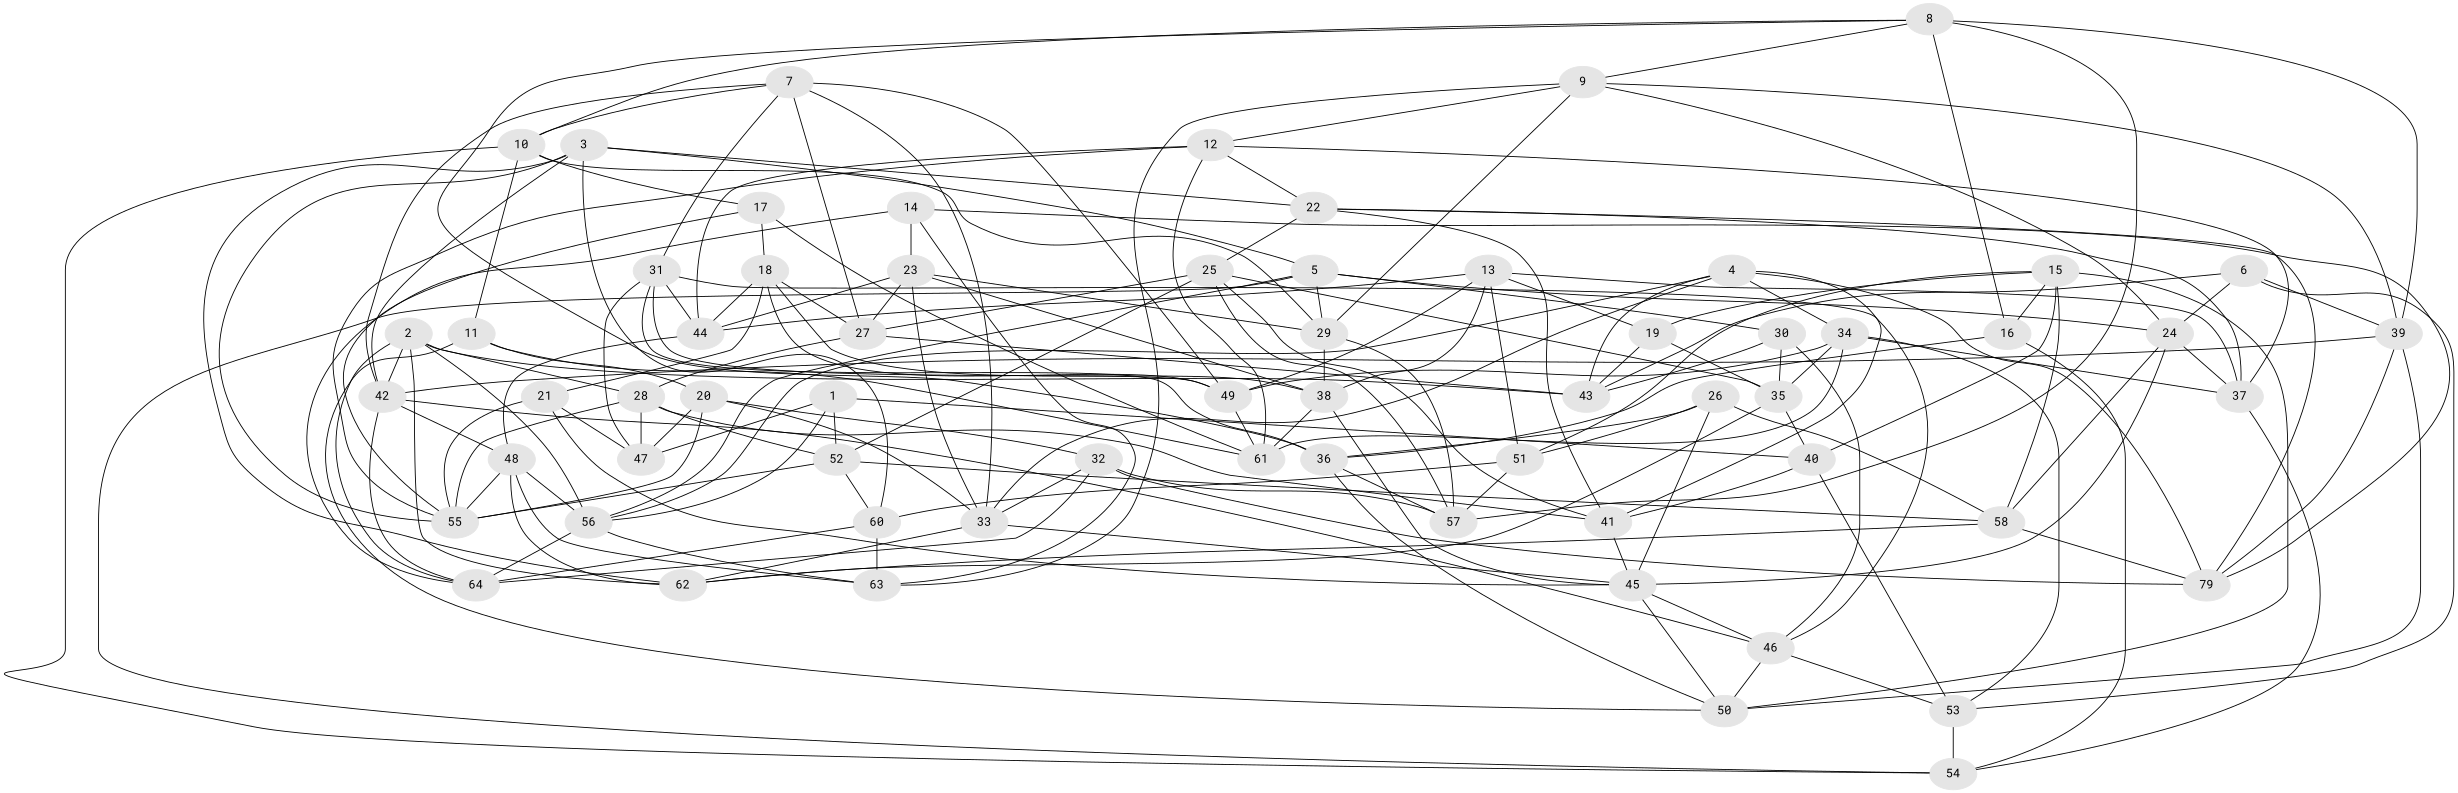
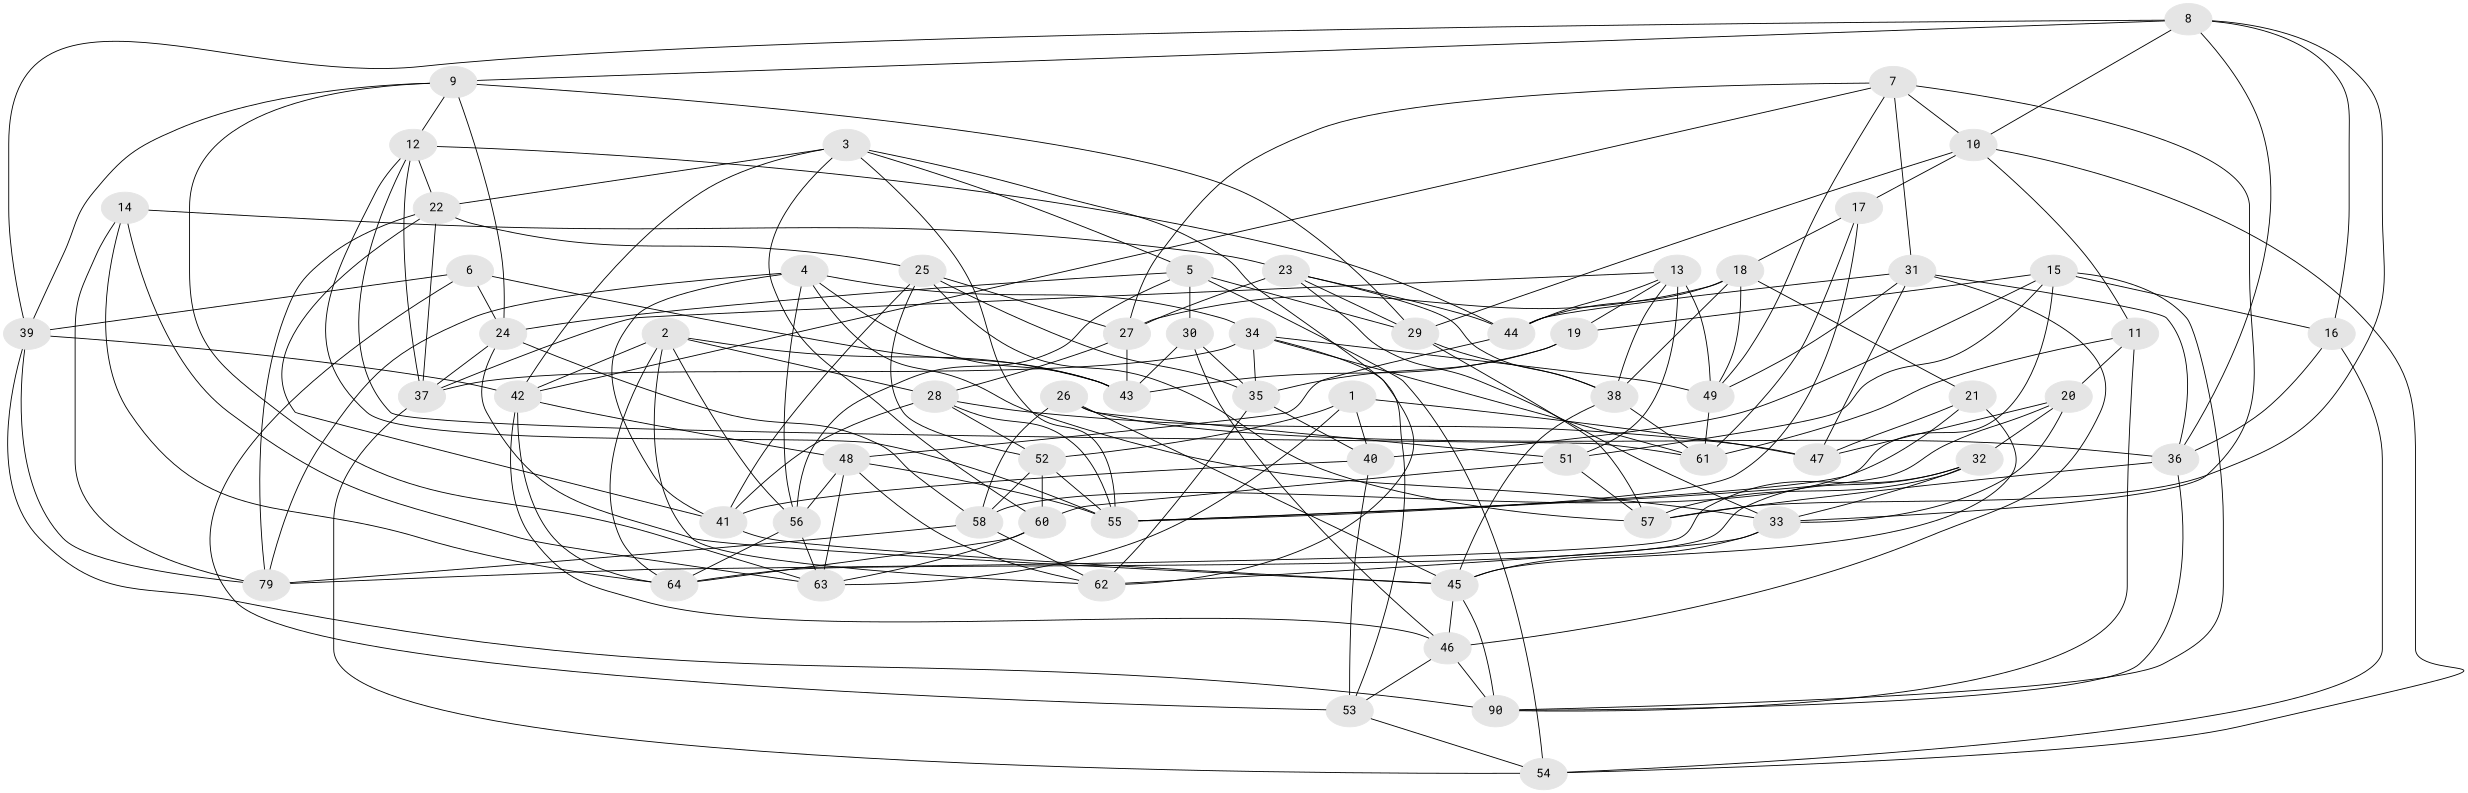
(733, 492) -> (1111, 550)
(1724, 711) -> (1496, 711)
